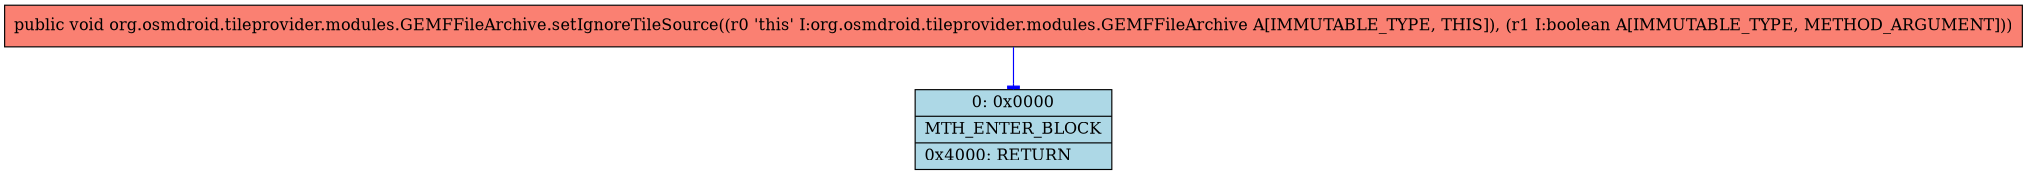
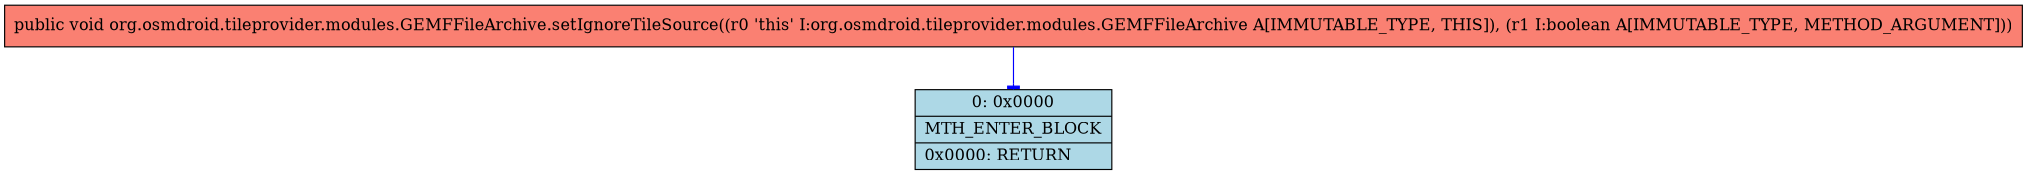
(1006, 156) -> (1006, 156)
